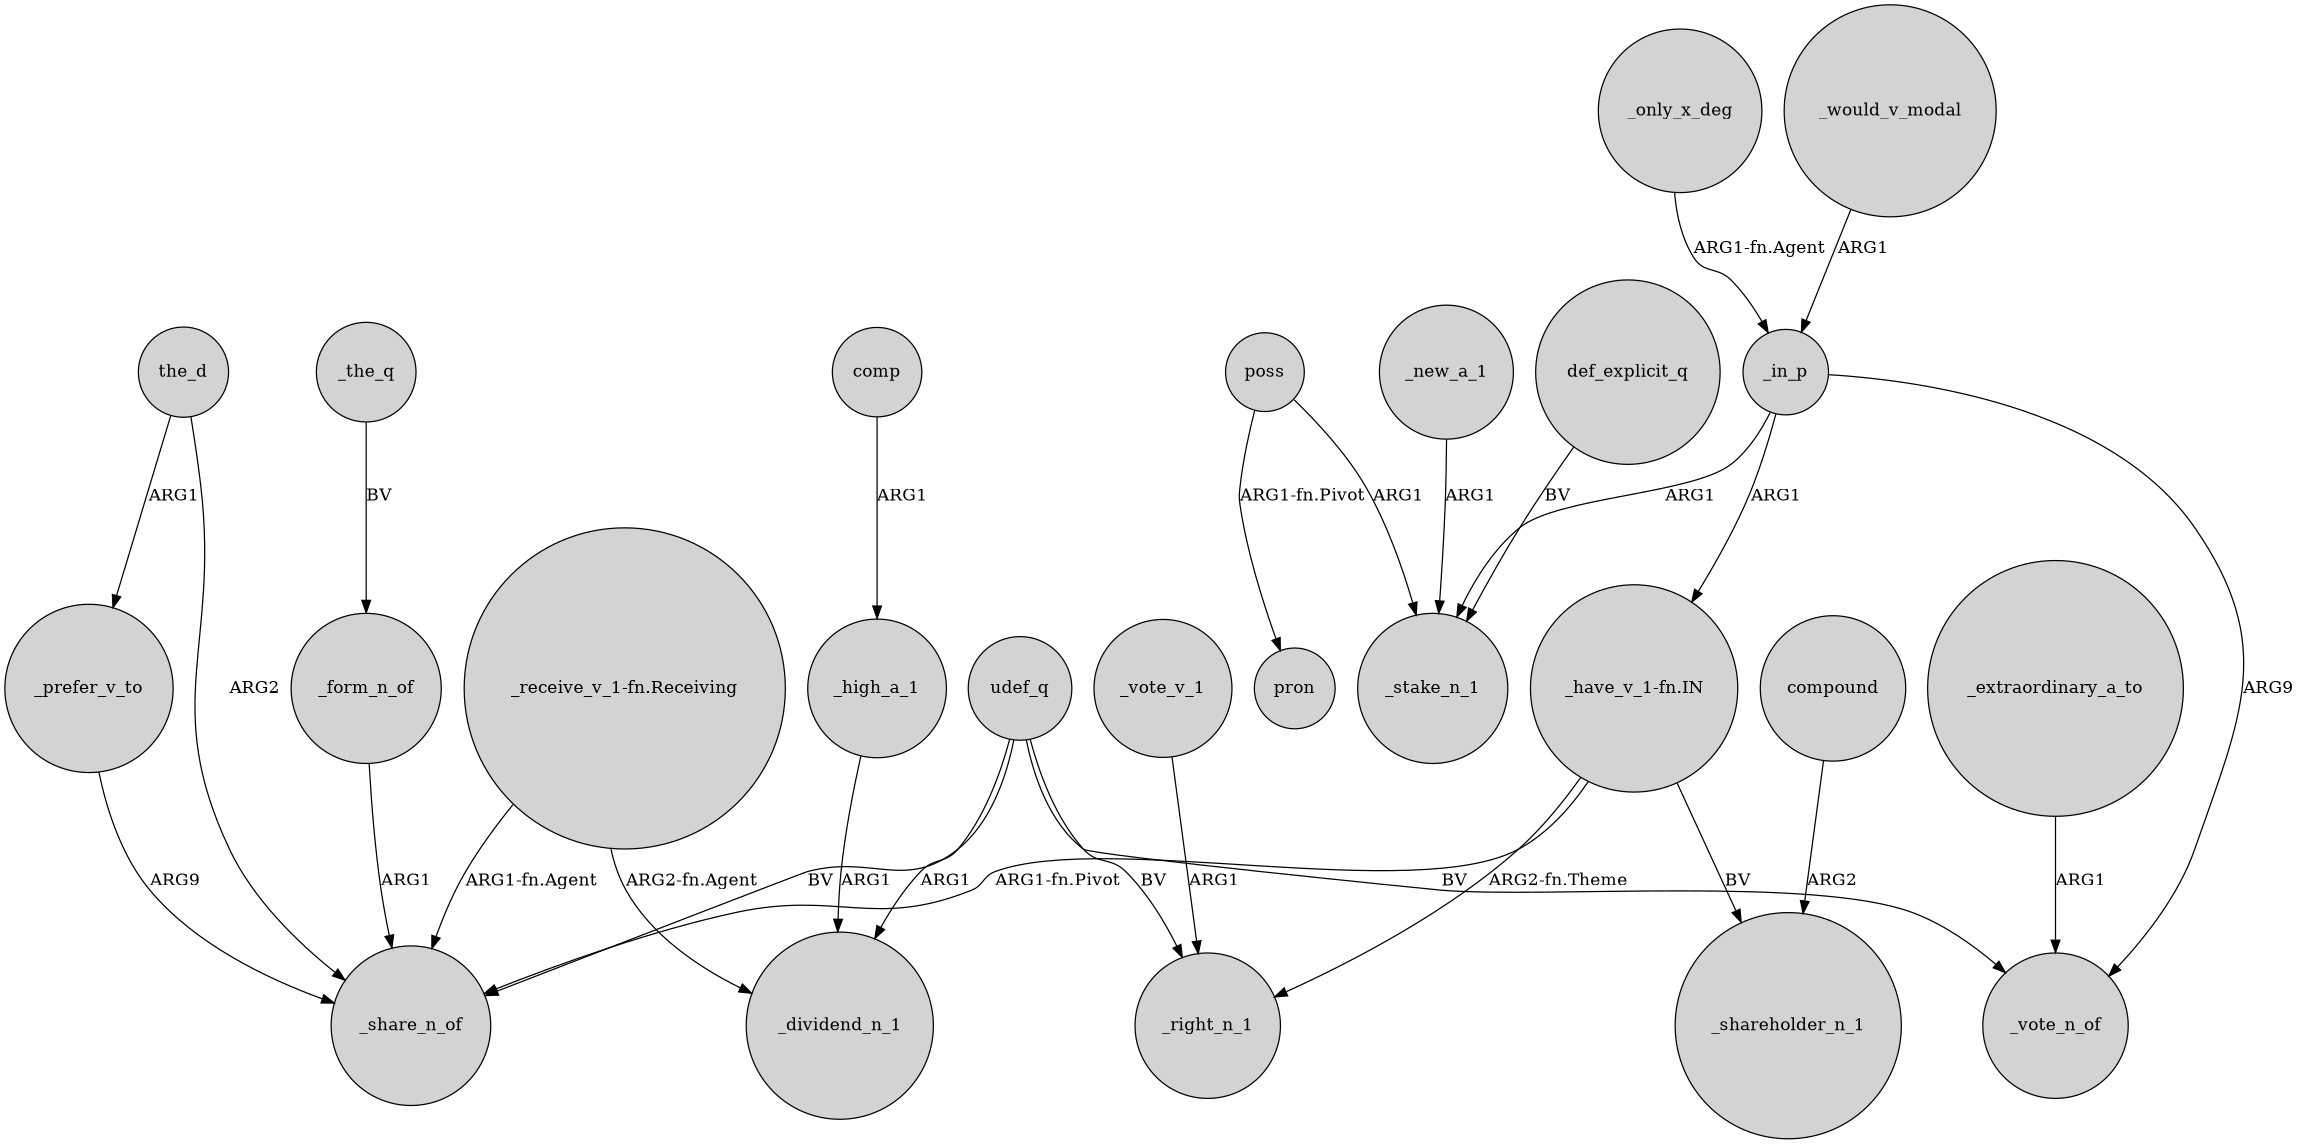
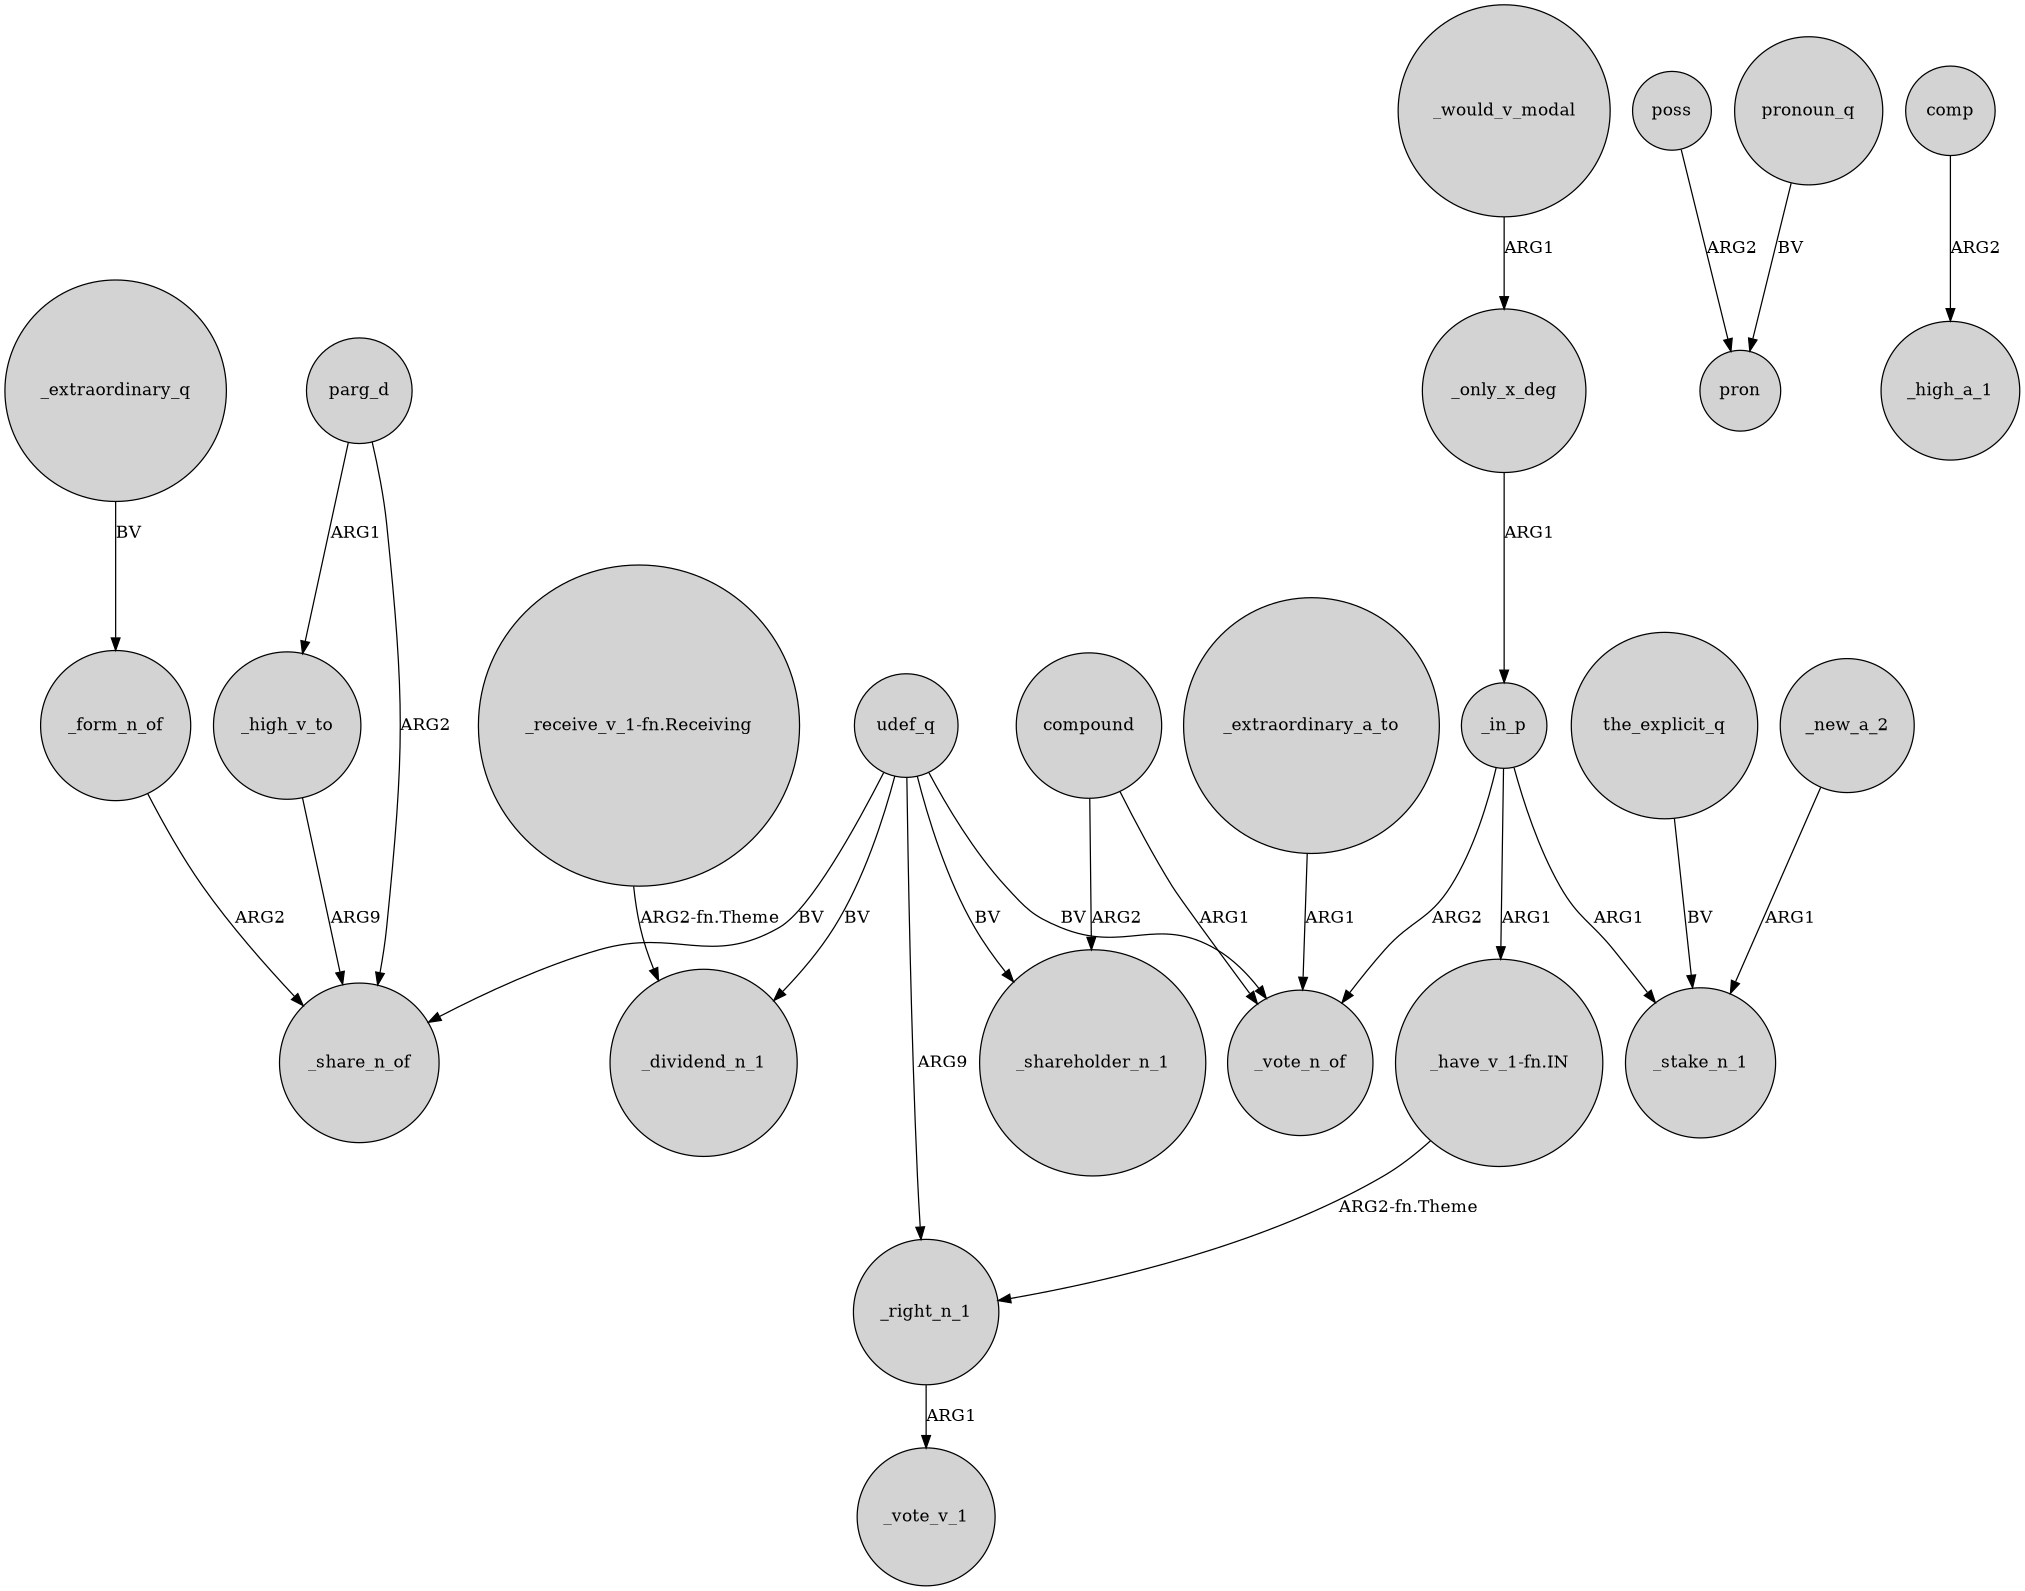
none -> (1809, 111)
(1760, 248) -> (1530, 533)
(1829, 265) -> (1504, 257)
(183, 372) -> (359, 391)
(366, 372) -> (116, 391)
(1446, 372) -> (1847, 726)
(1628, 372) -> (1664, 726)
(1369, 492) -> none
(903, 496) -> (1976, 248)
(1303, 496) -> (1732, 248)
(89, 688) -> (287, 726)
(2269, 688) -> (1457, 918)
(845, 837) -> none
(1706, 847) -> (951, 879)
(1184, 849) -> (926, 1410)
(1046, 861) -> none
(468, 867) -> none
(407, 881) -> (260, 918)
(692, 881) -> (710, 918)
(946, 881) -> (857, 918)
(1154, 881) -> (943, 1063)
none -> (1179, 896)
